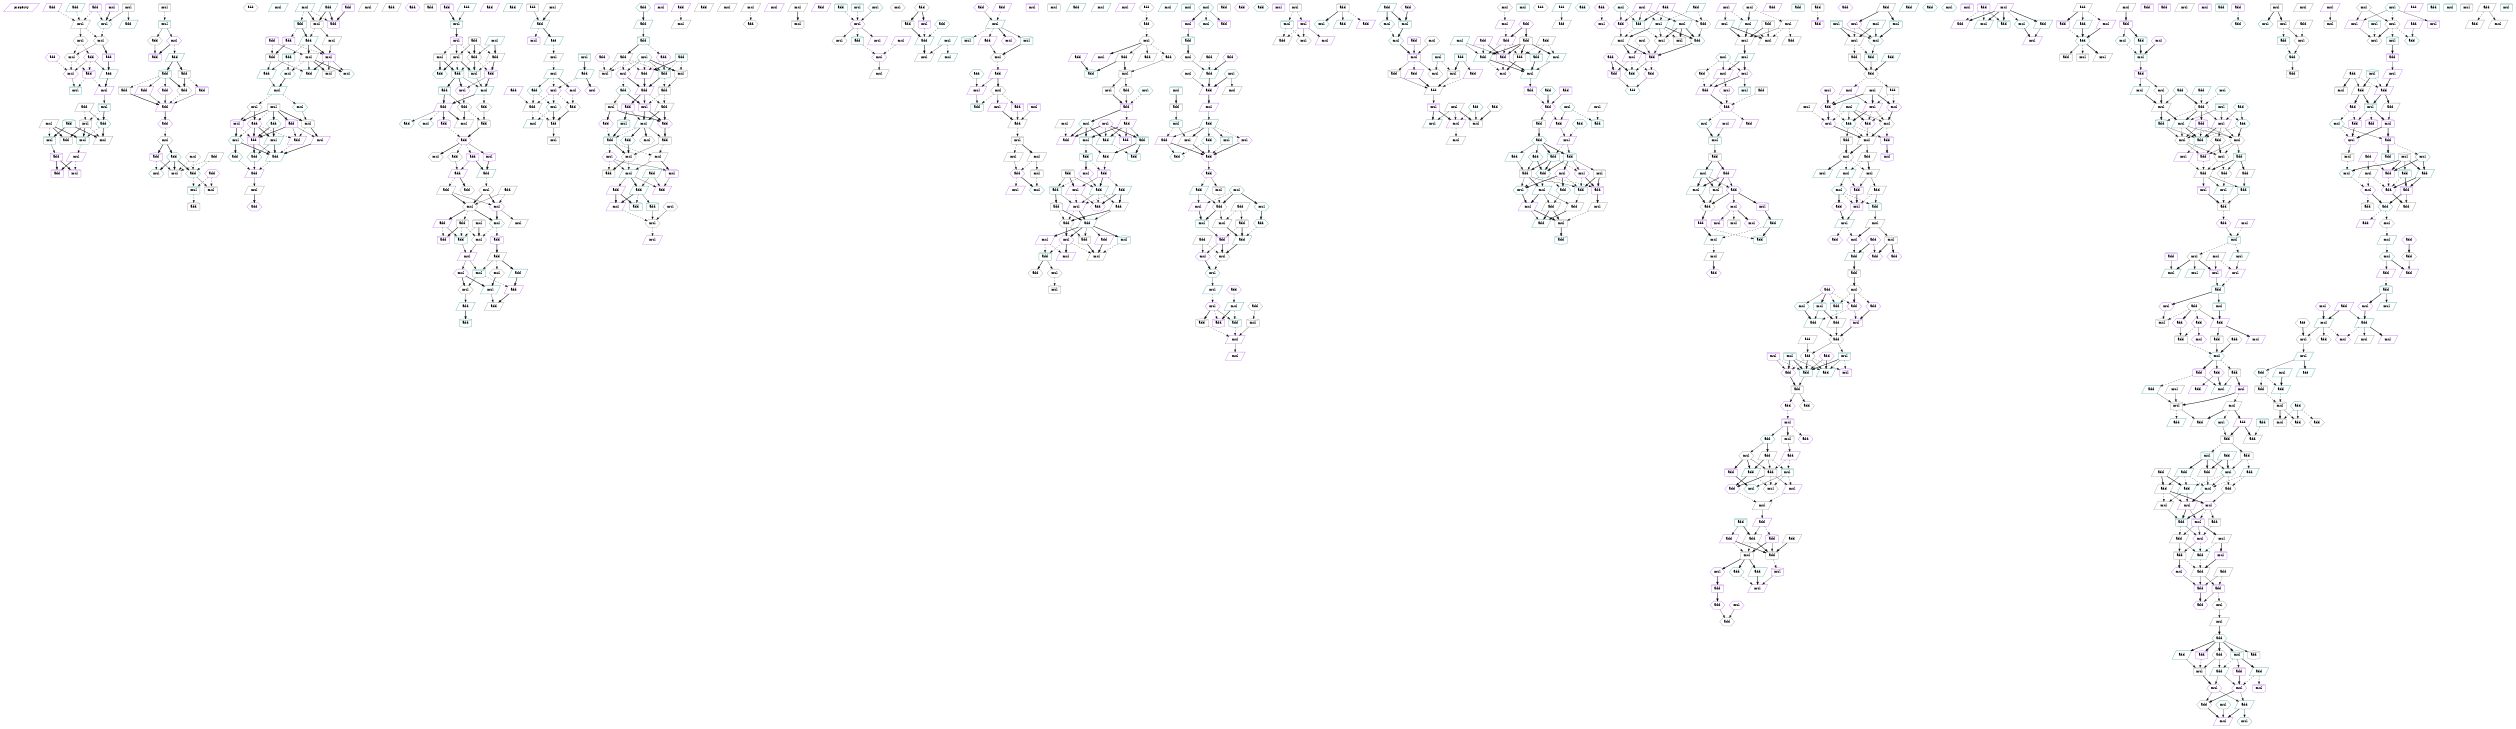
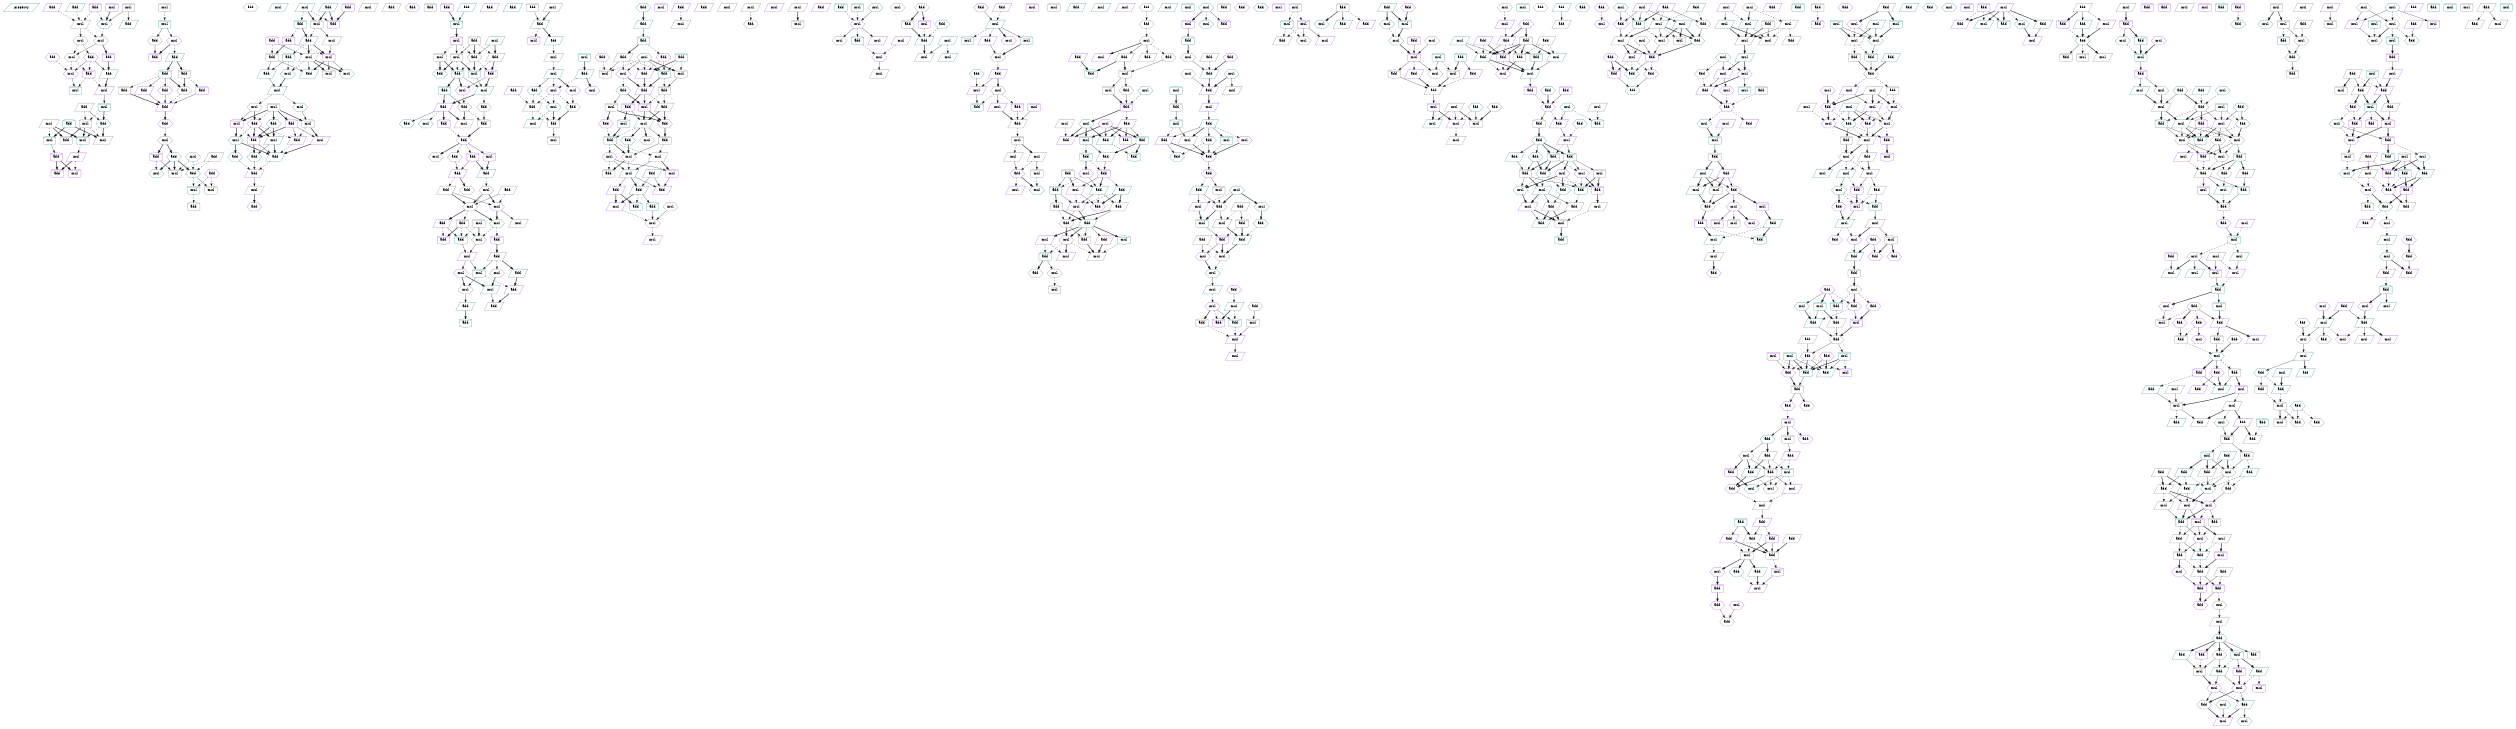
(22, 8) -> (22, 8)
